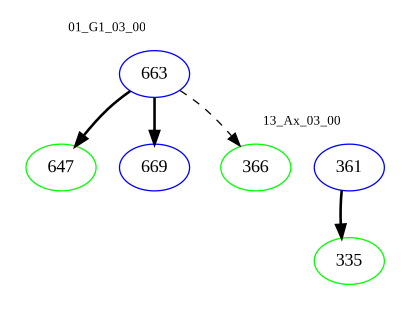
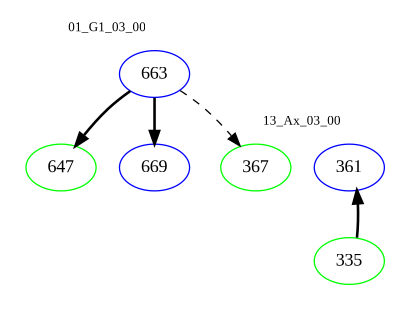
(256, 168) -> (256, 168)
(341, 208) -> (358, 221)
